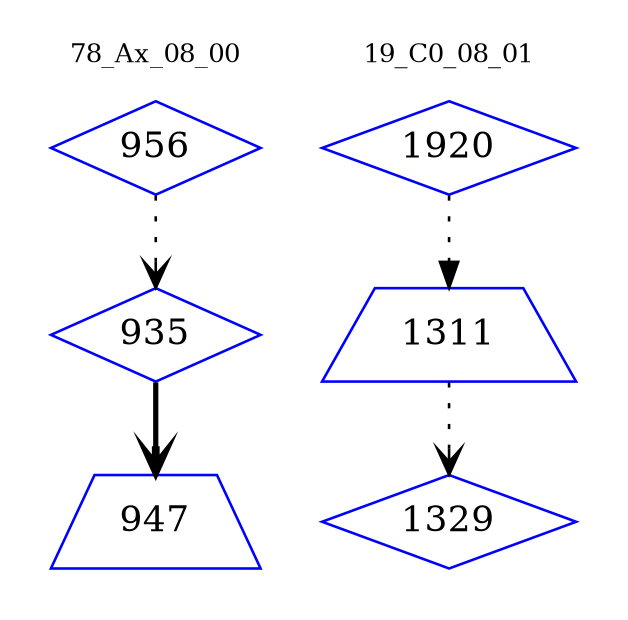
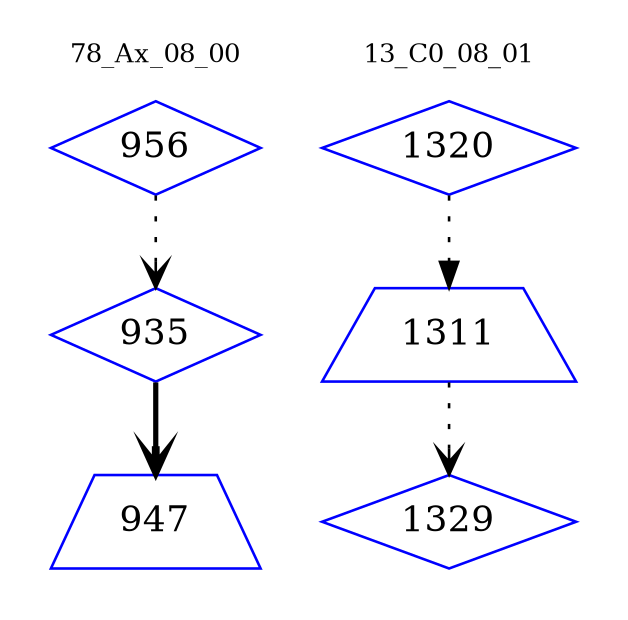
(449, 56) -> (449, 56)
(449, 148) -> (449, 148)
